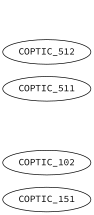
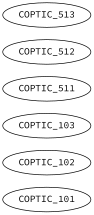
none -> (47, 15)
none -> (47, 126)
(47, 200) -> (47, 200)
